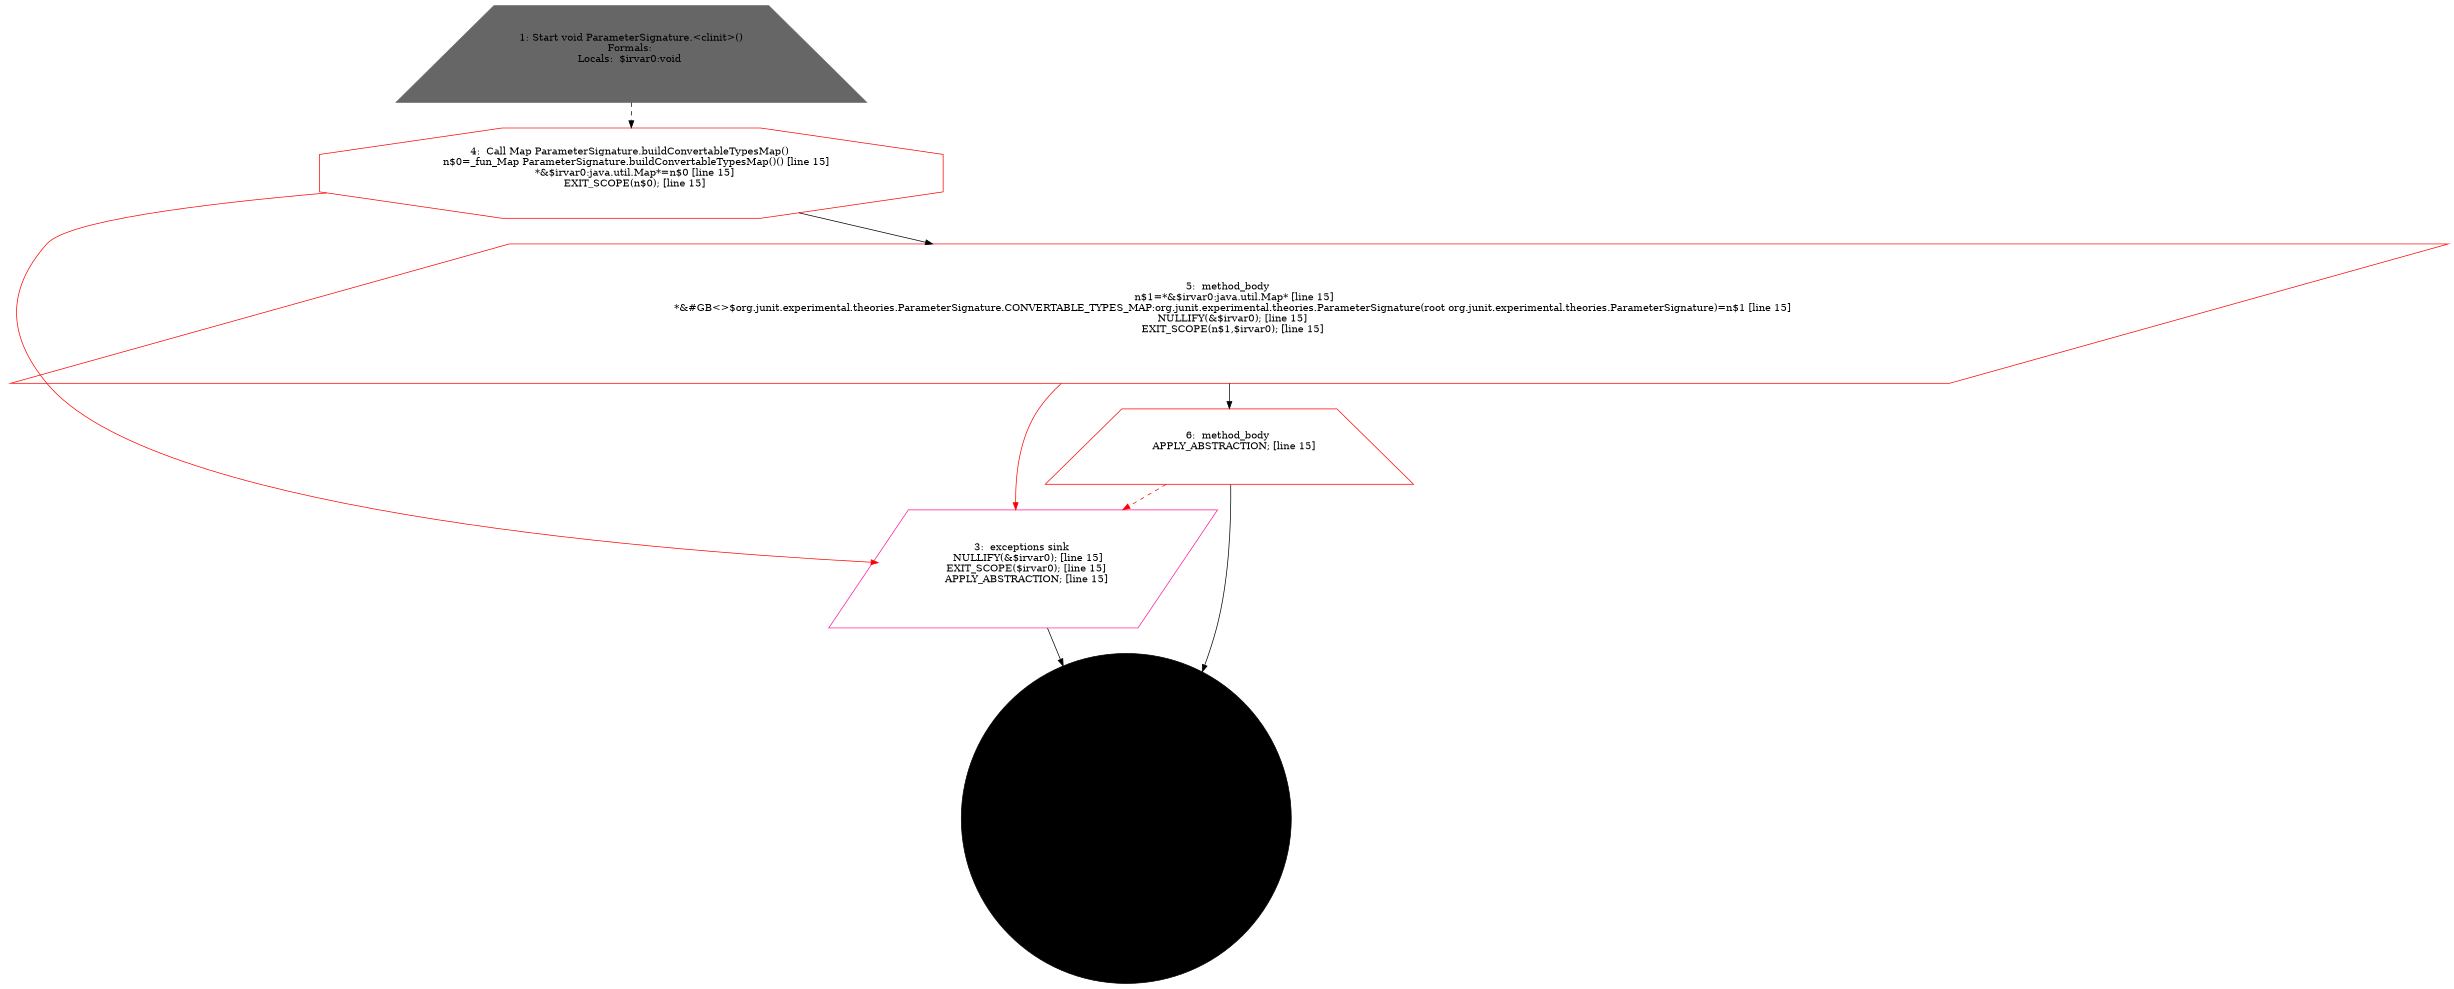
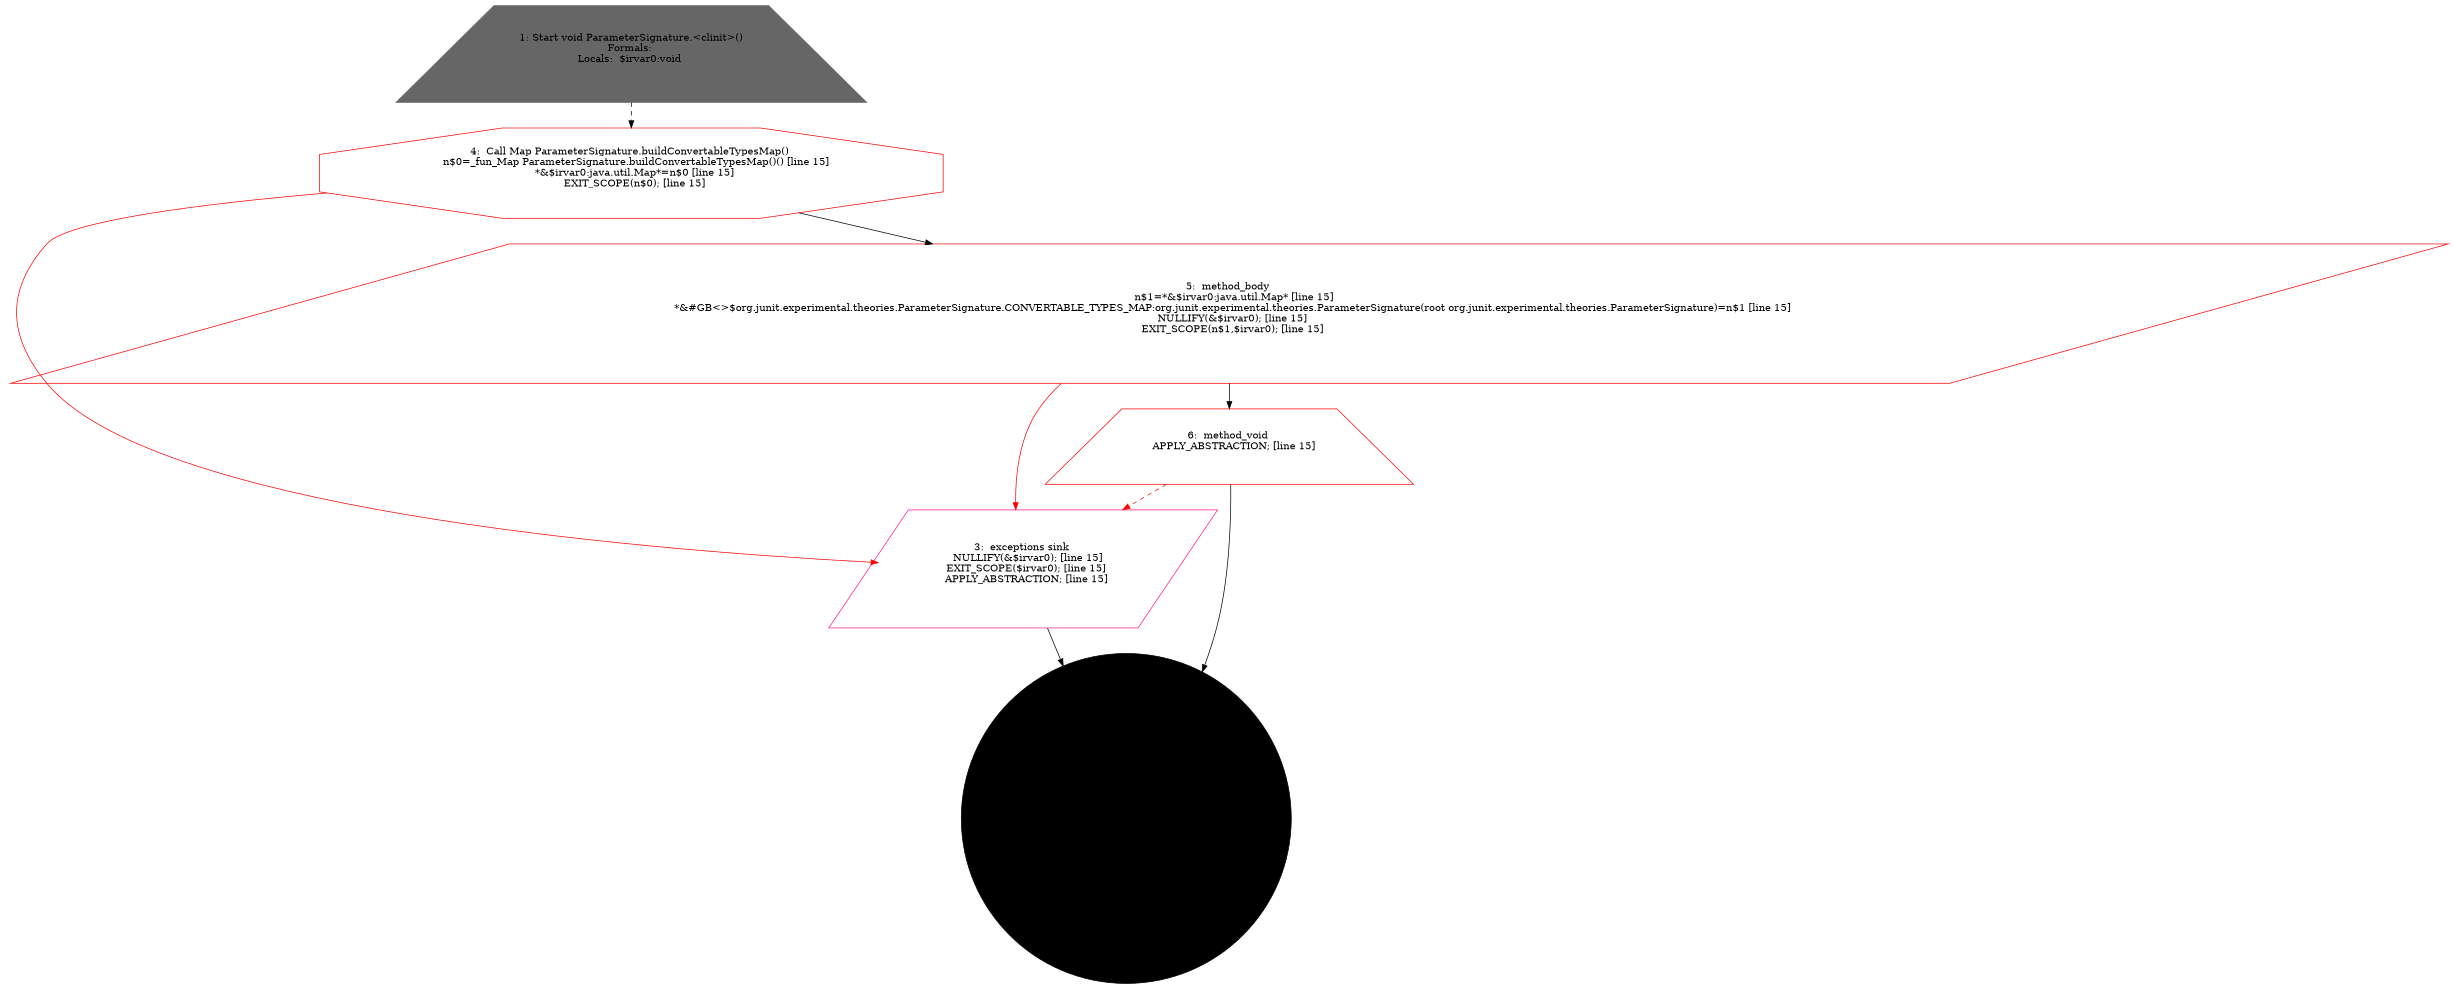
(1229, 447) -> (1229, 447)
